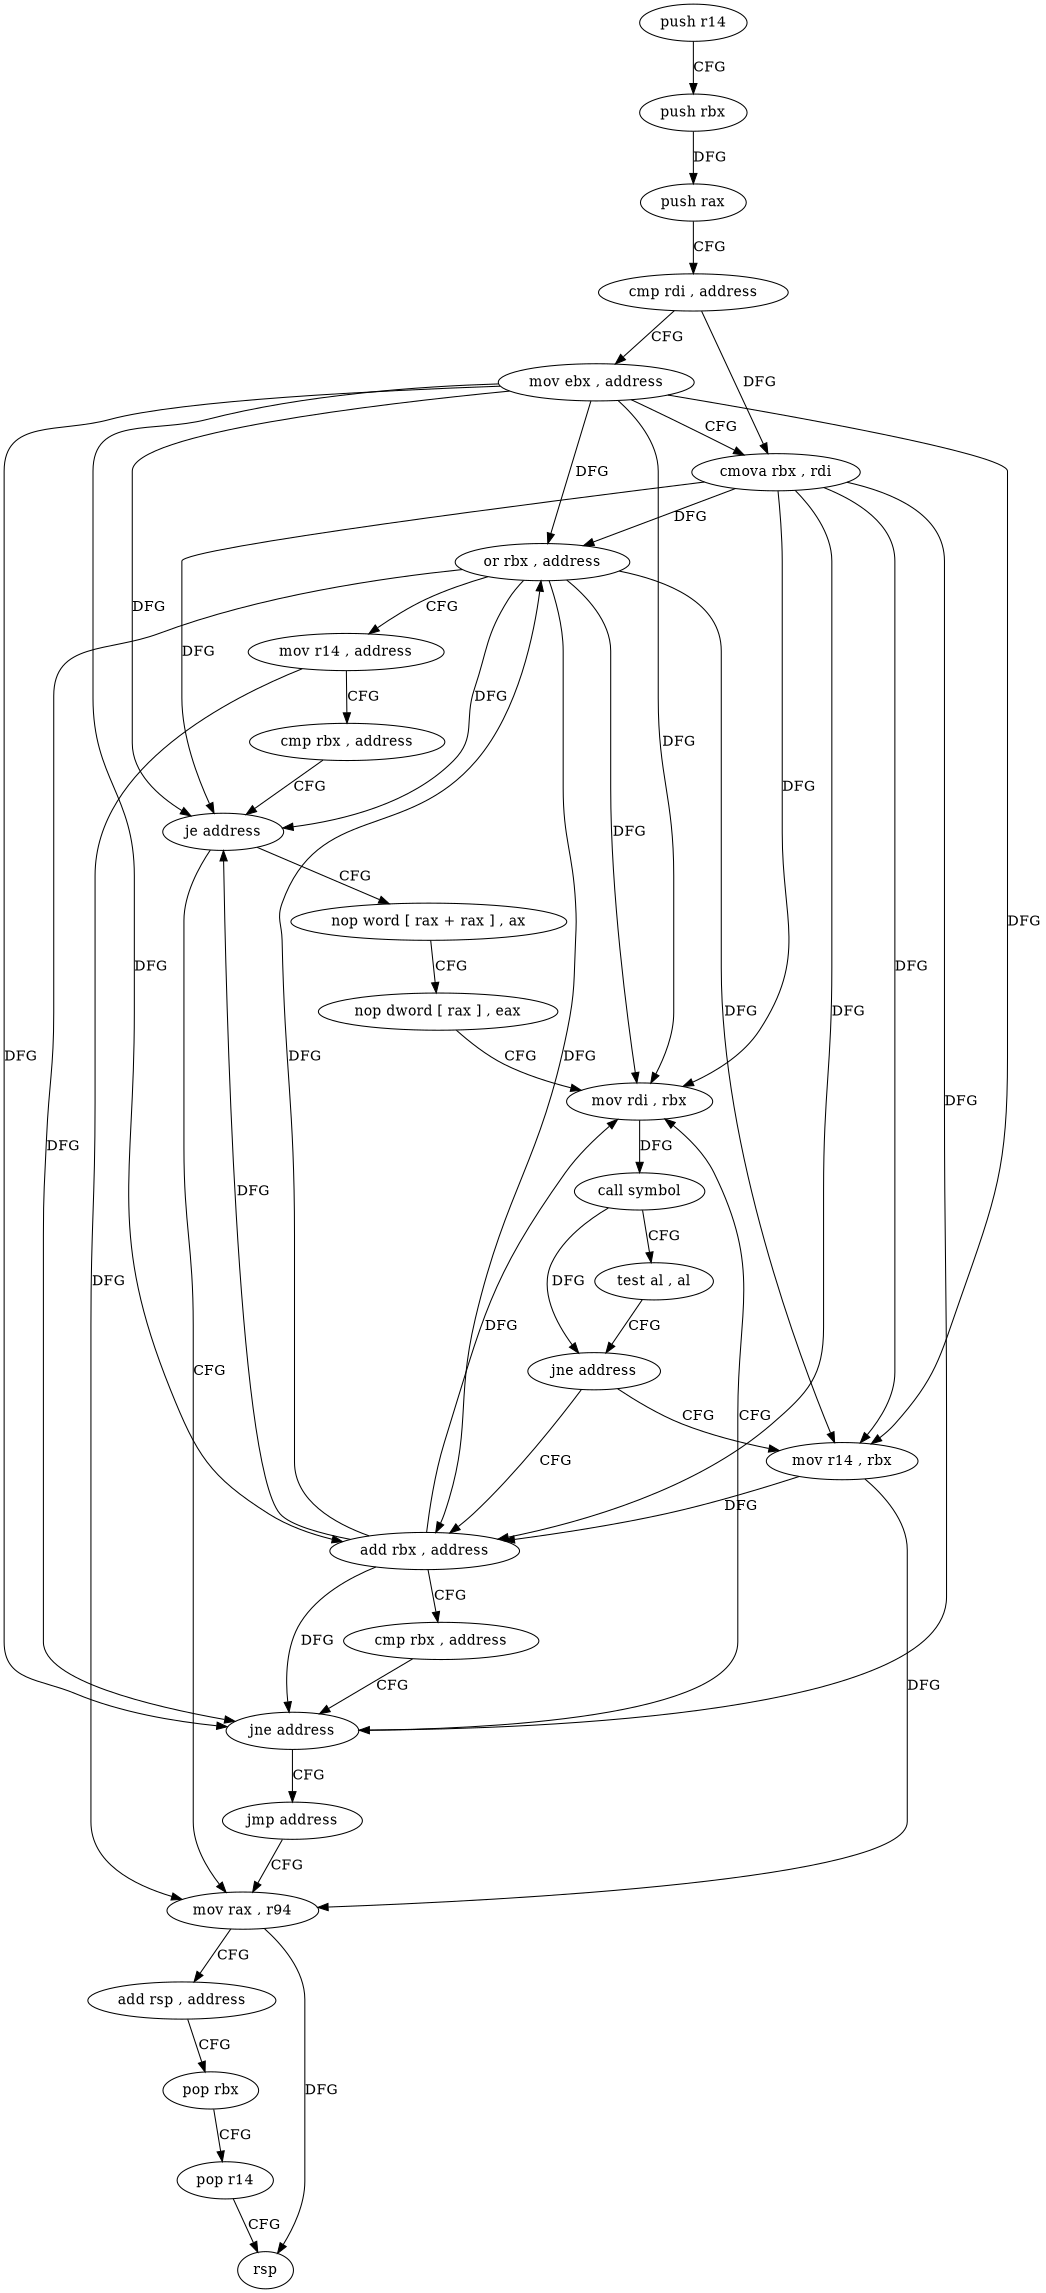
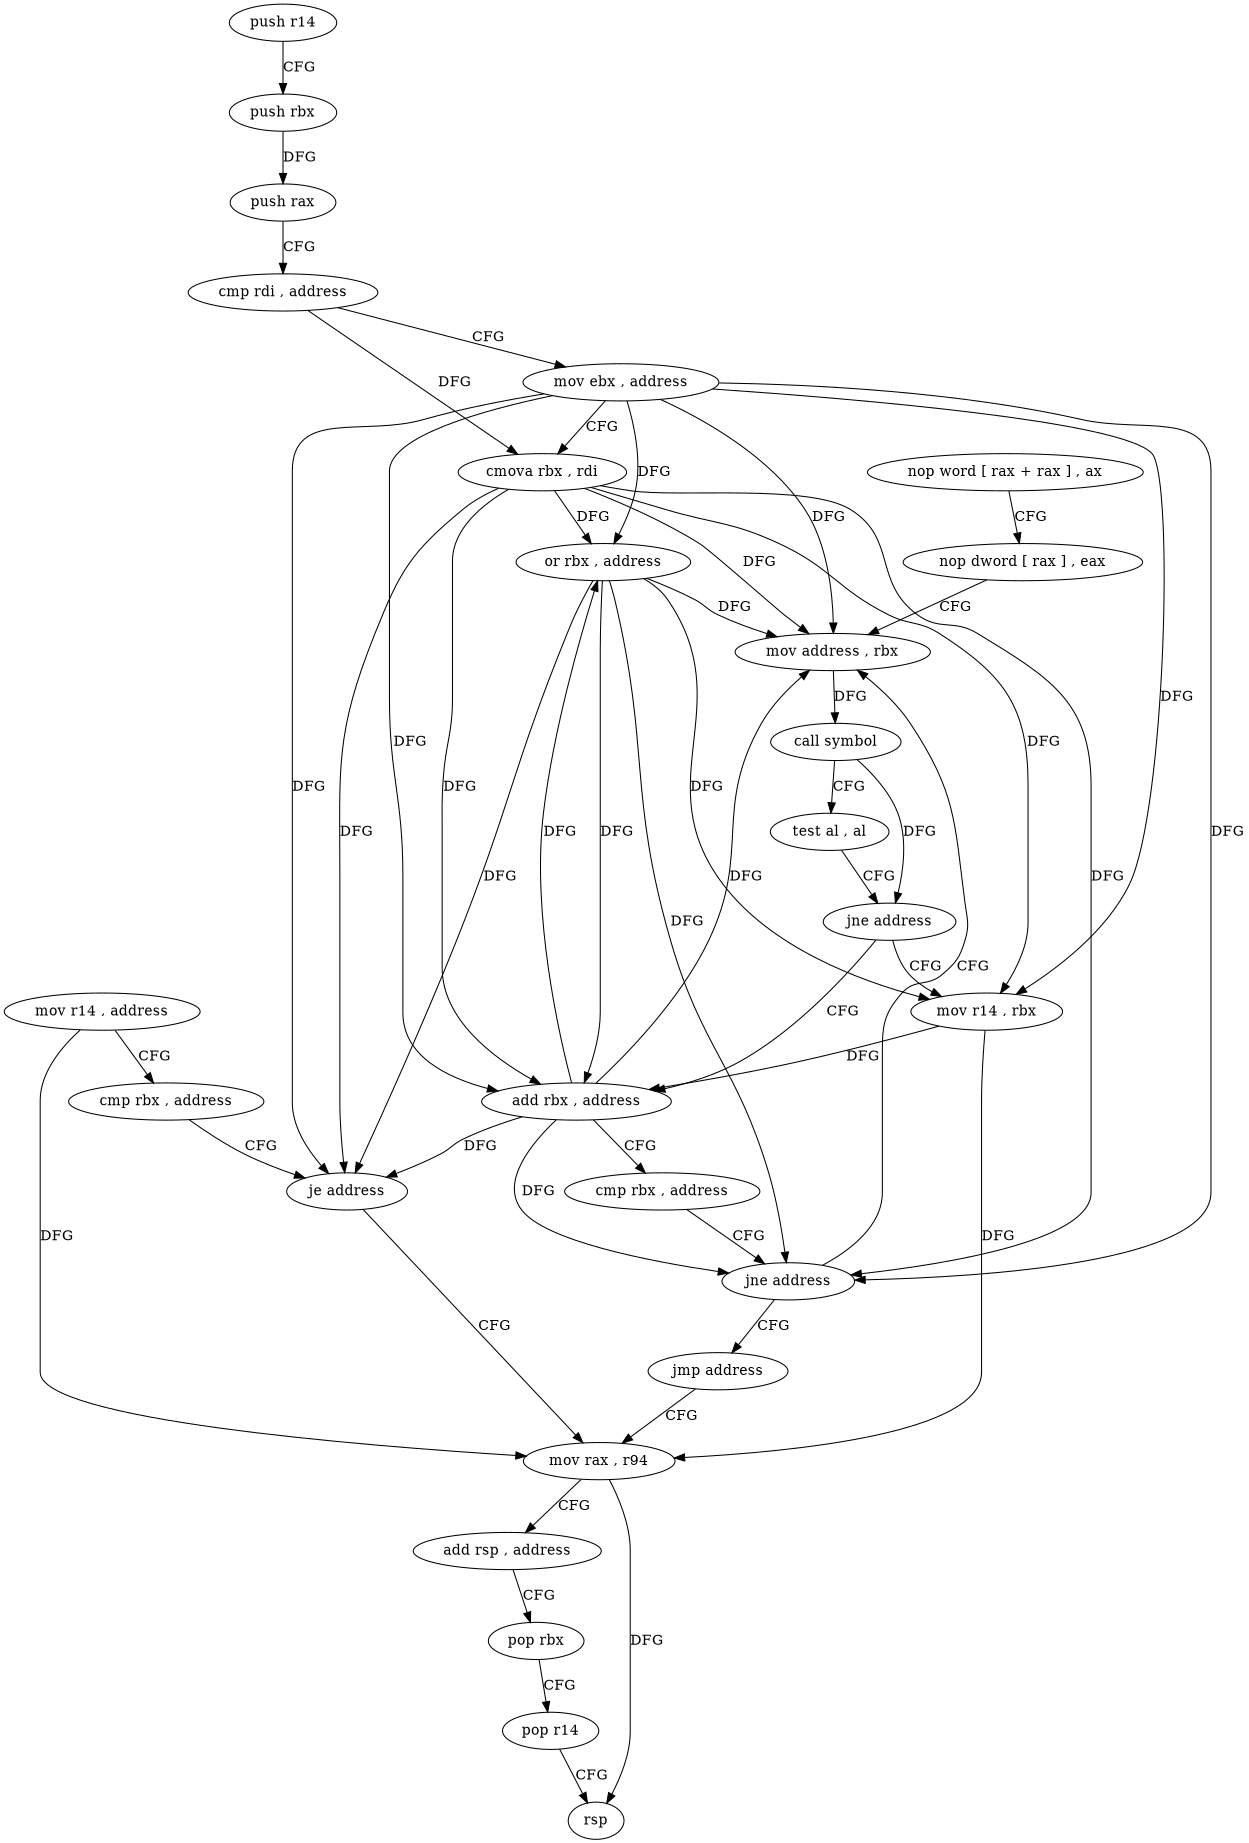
(430, 597) -> none
(318, 873) -> none
(640, 1102) -> (833, 652)
